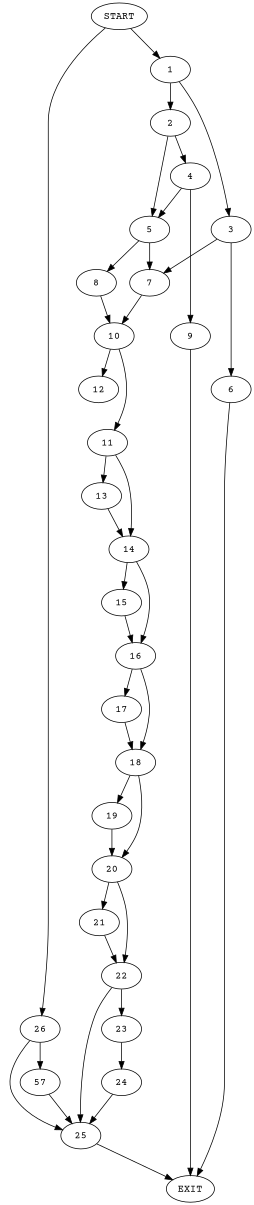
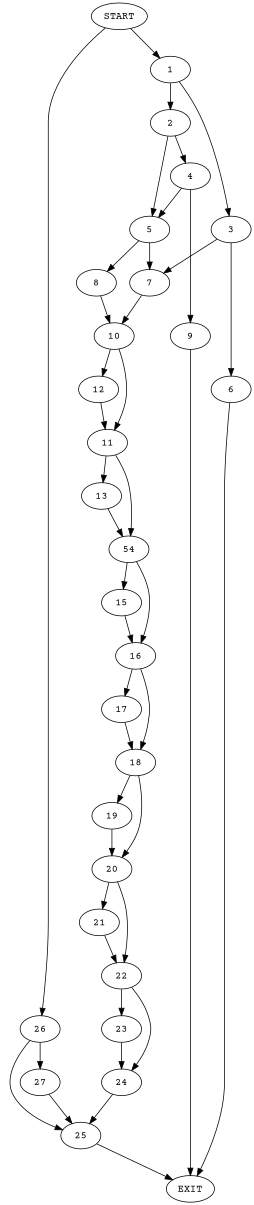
none -> (102, 412)
(129, 549) -> (129, 549)
(86, 1048) -> (151, 1025)
(40, 1082) -> (40, 1082)
